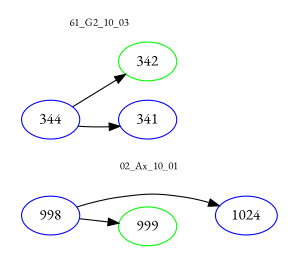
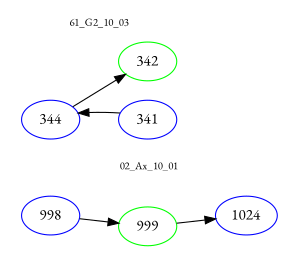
(94, 127) -> (104, 112)
(142, 195) -> (191, 222)
